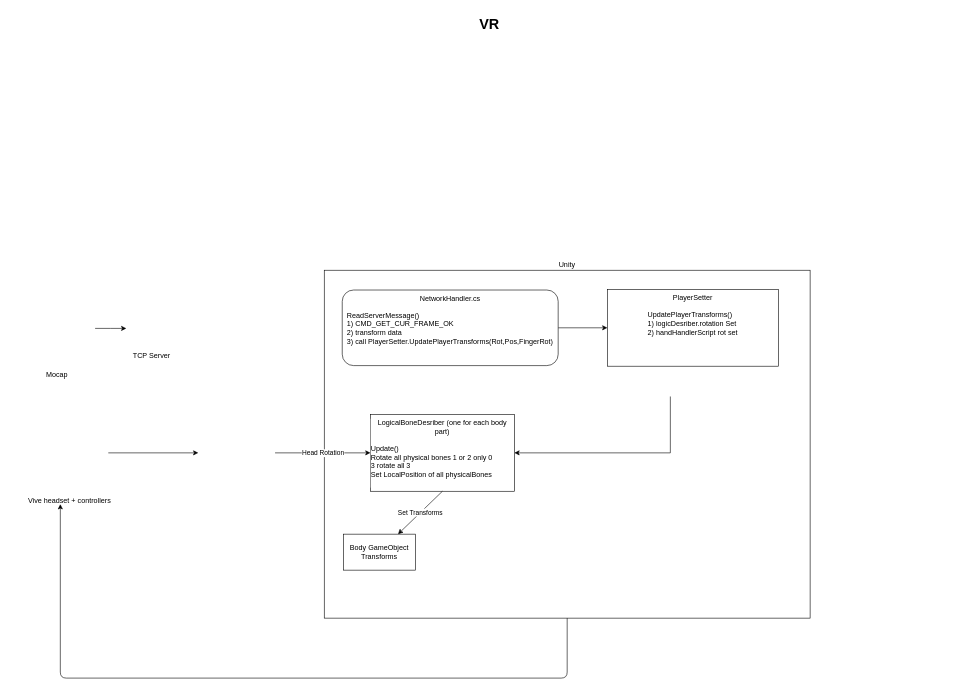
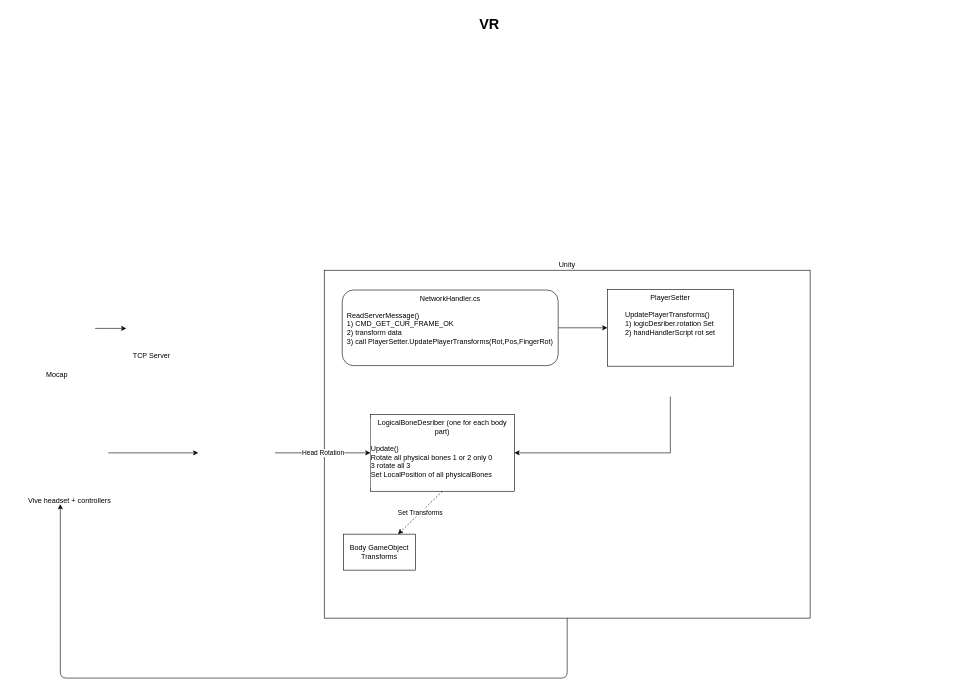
(693, 328) -> (671, 328)
(433, 501) -> (433, 501)
